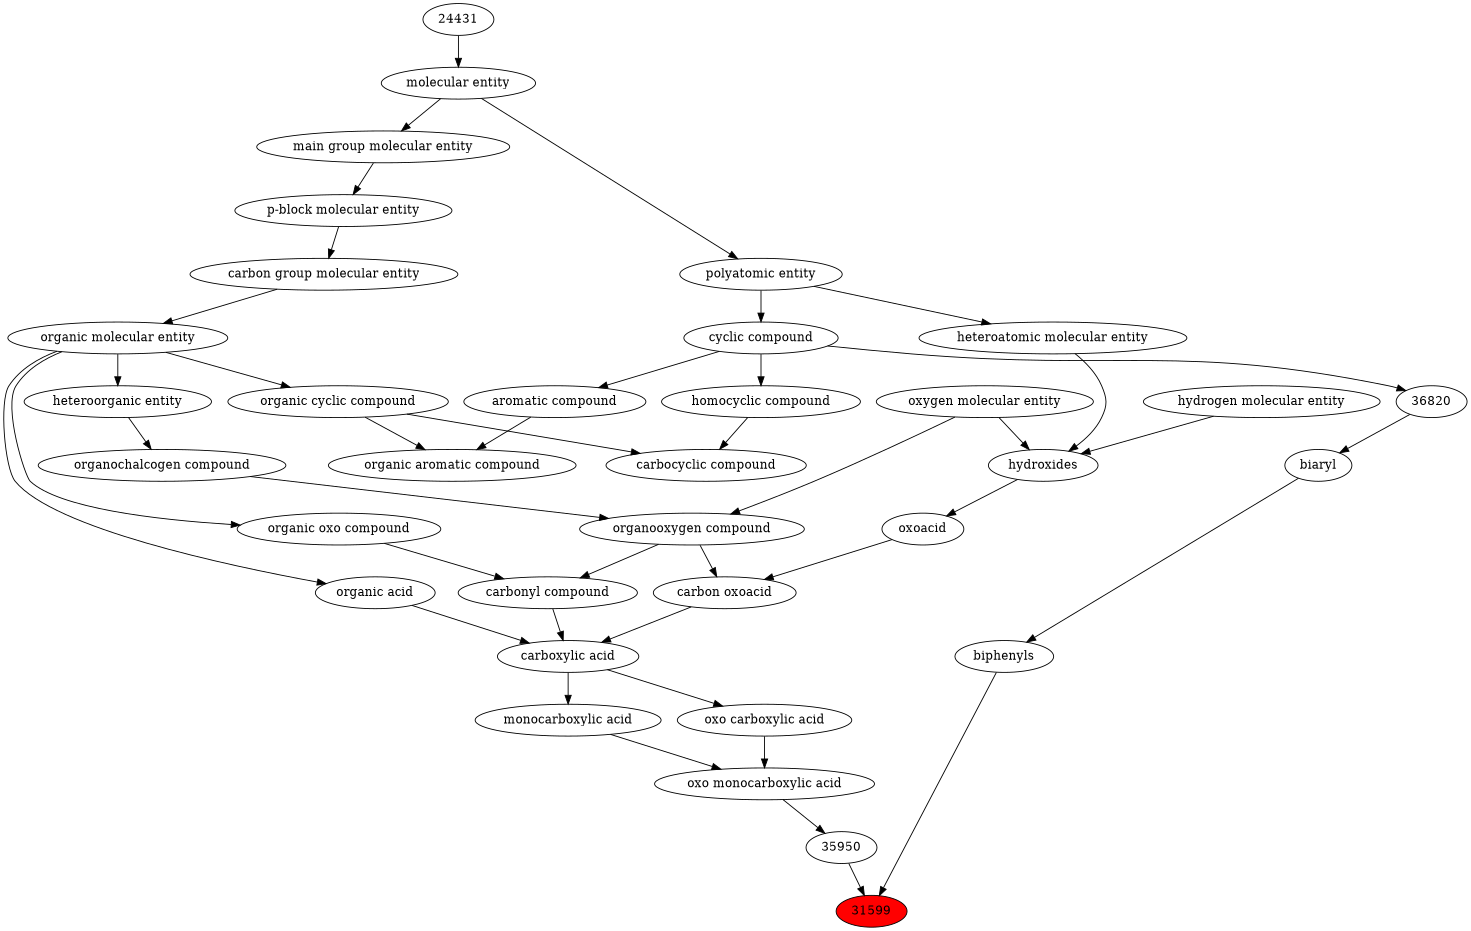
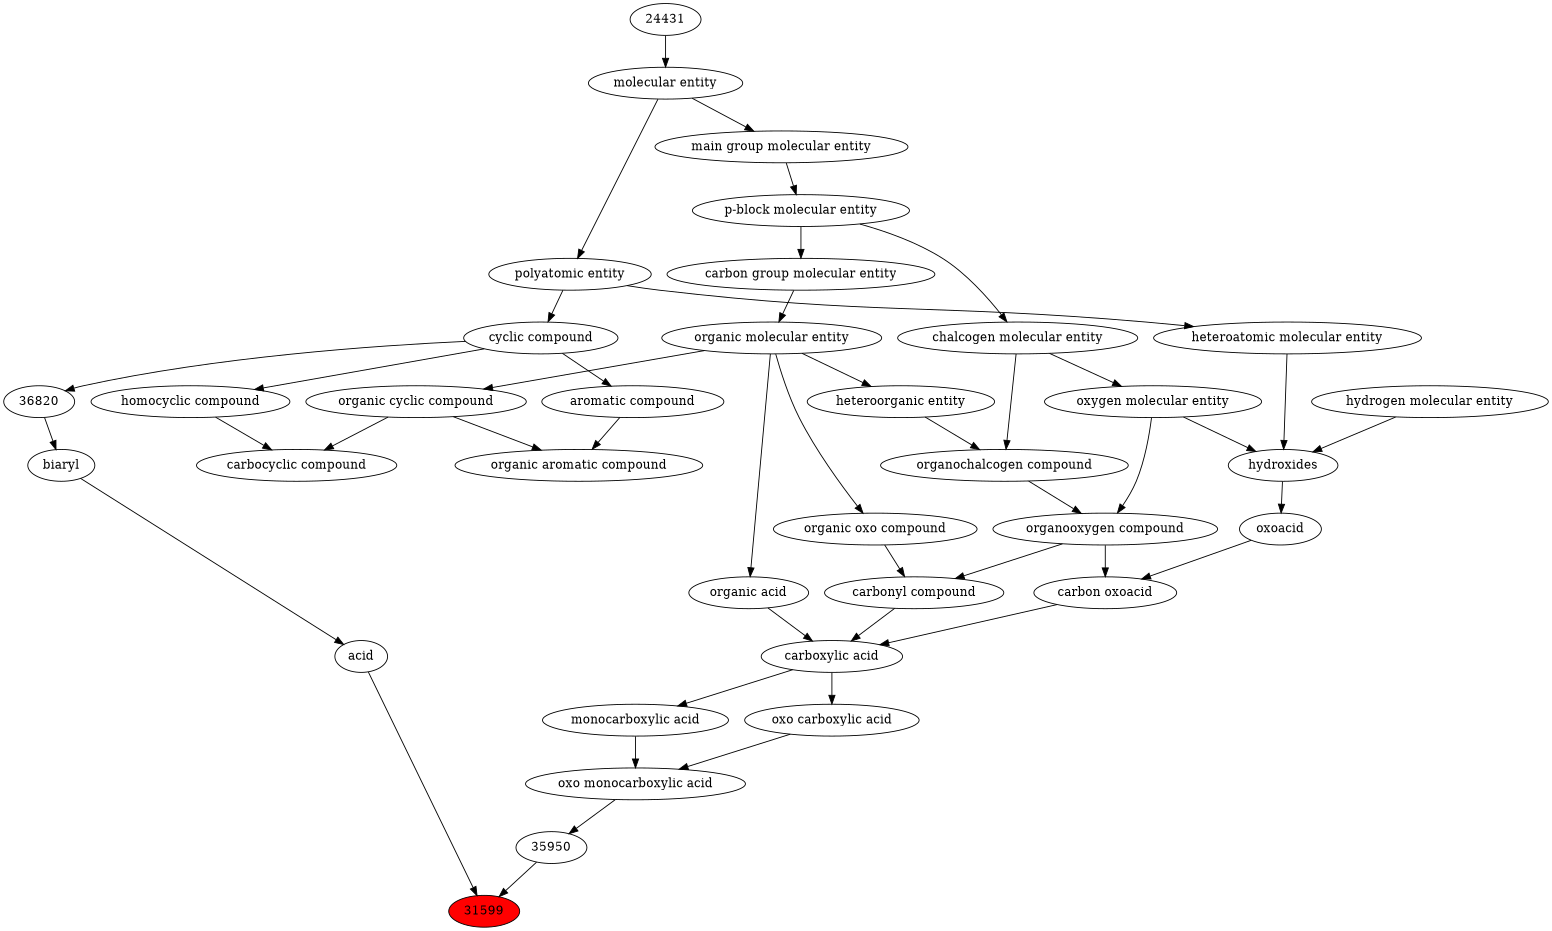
none -> (1018, 338)
(1004, 656) -> (361, 656)
